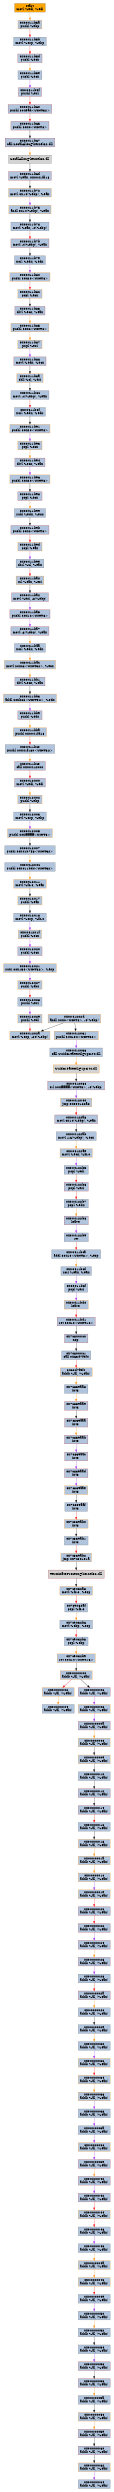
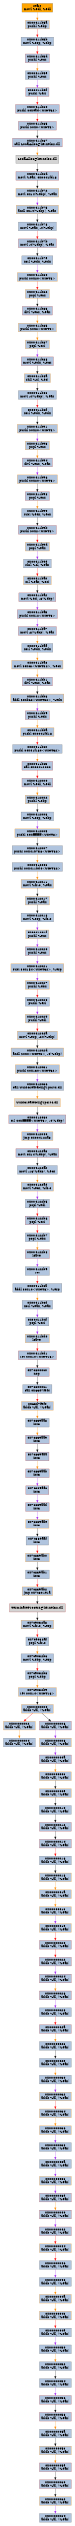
(53, 1027) -> (37, 1043)
